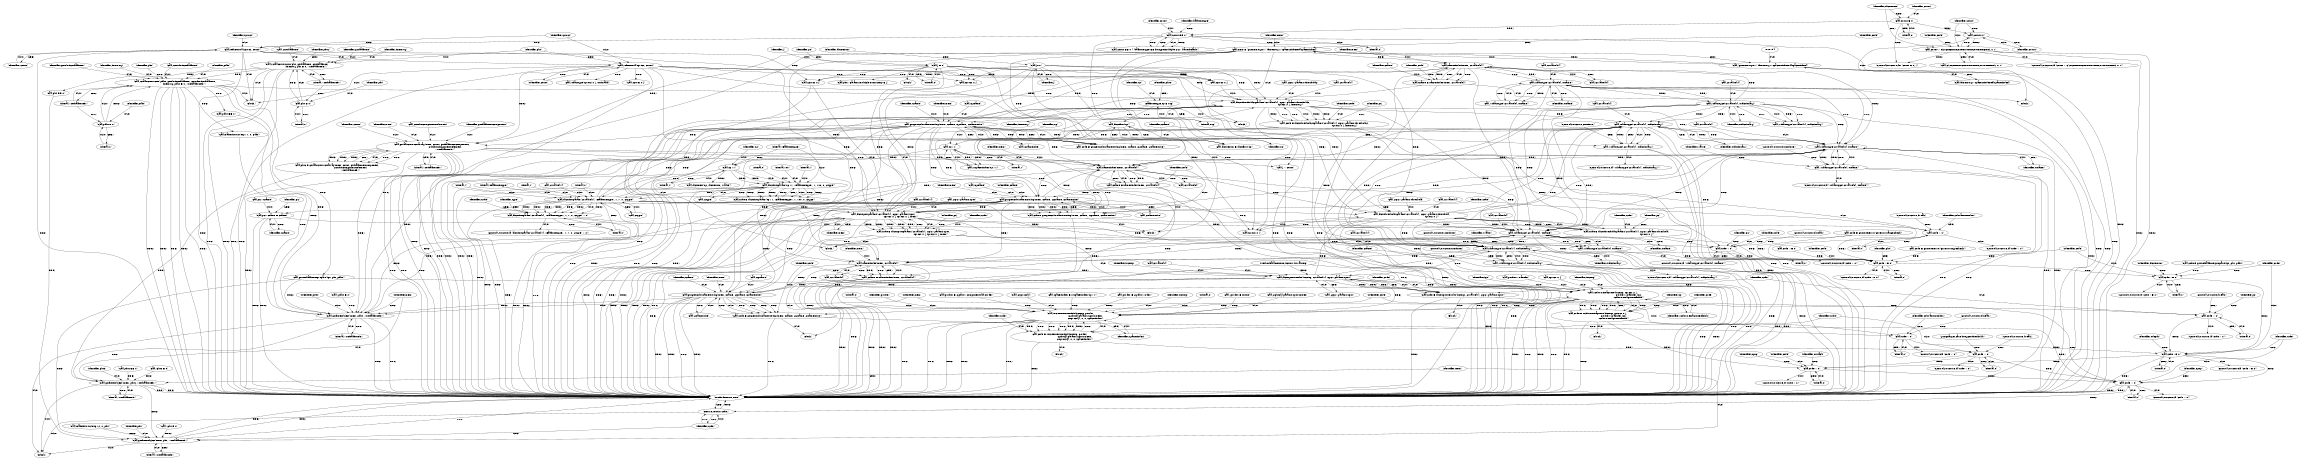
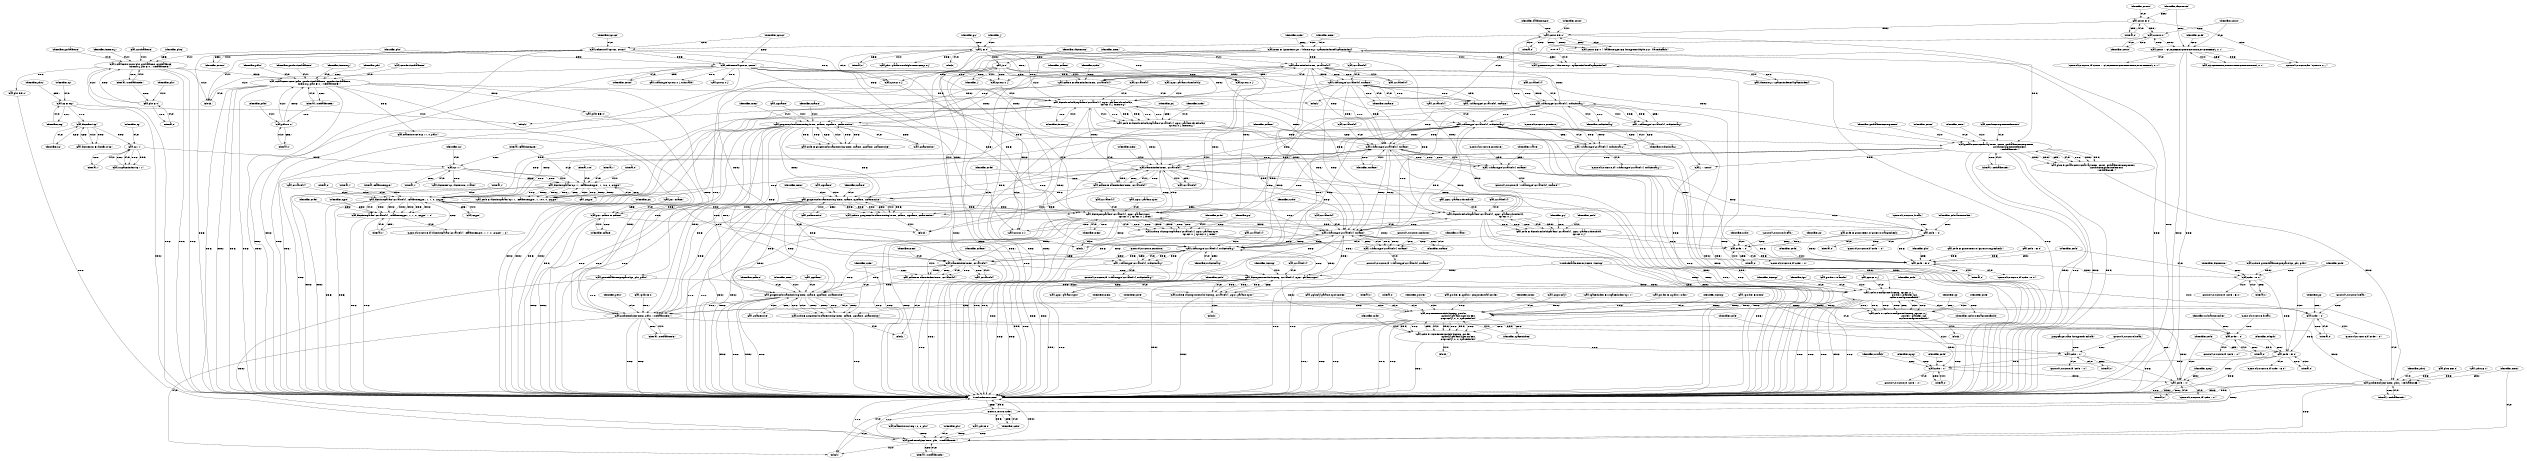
(537, 42) -> (1313, 42)
(1898, 42) -> (2242, 42)
(606, 50) -> (764, 50)
(342, 57) -> (681, 57)
none -> (991, 57)
(863, 74) -> (844, 65)
(1159, 104) -> (65, 104)
(1208, 124) -> (55, 124)
(1284, 263) -> (1581, 263)
